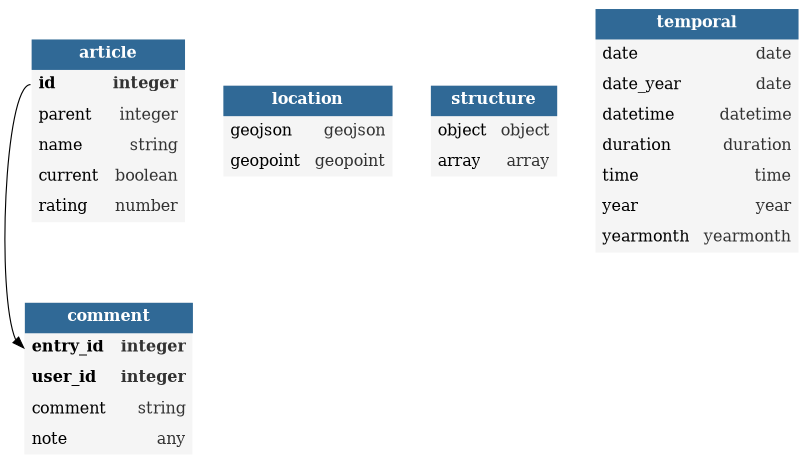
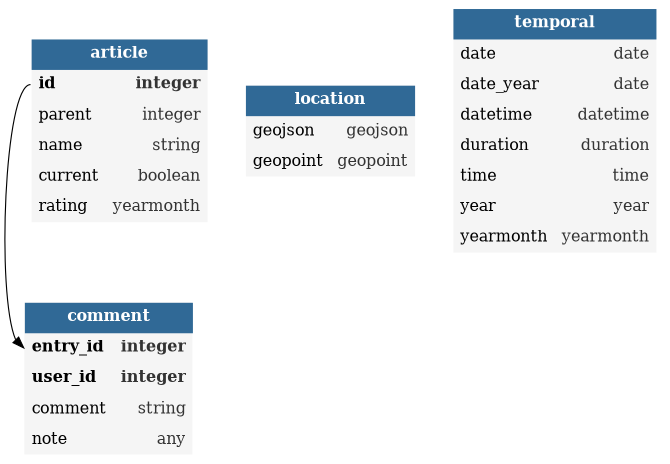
(494, 131) -> none
(147, 206) -> (157, 206)
